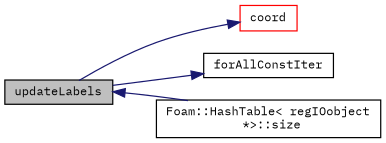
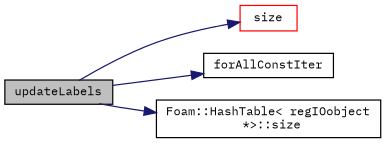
(269, 18) -> (269, 18)
(157, 96) -> (121, 108)
